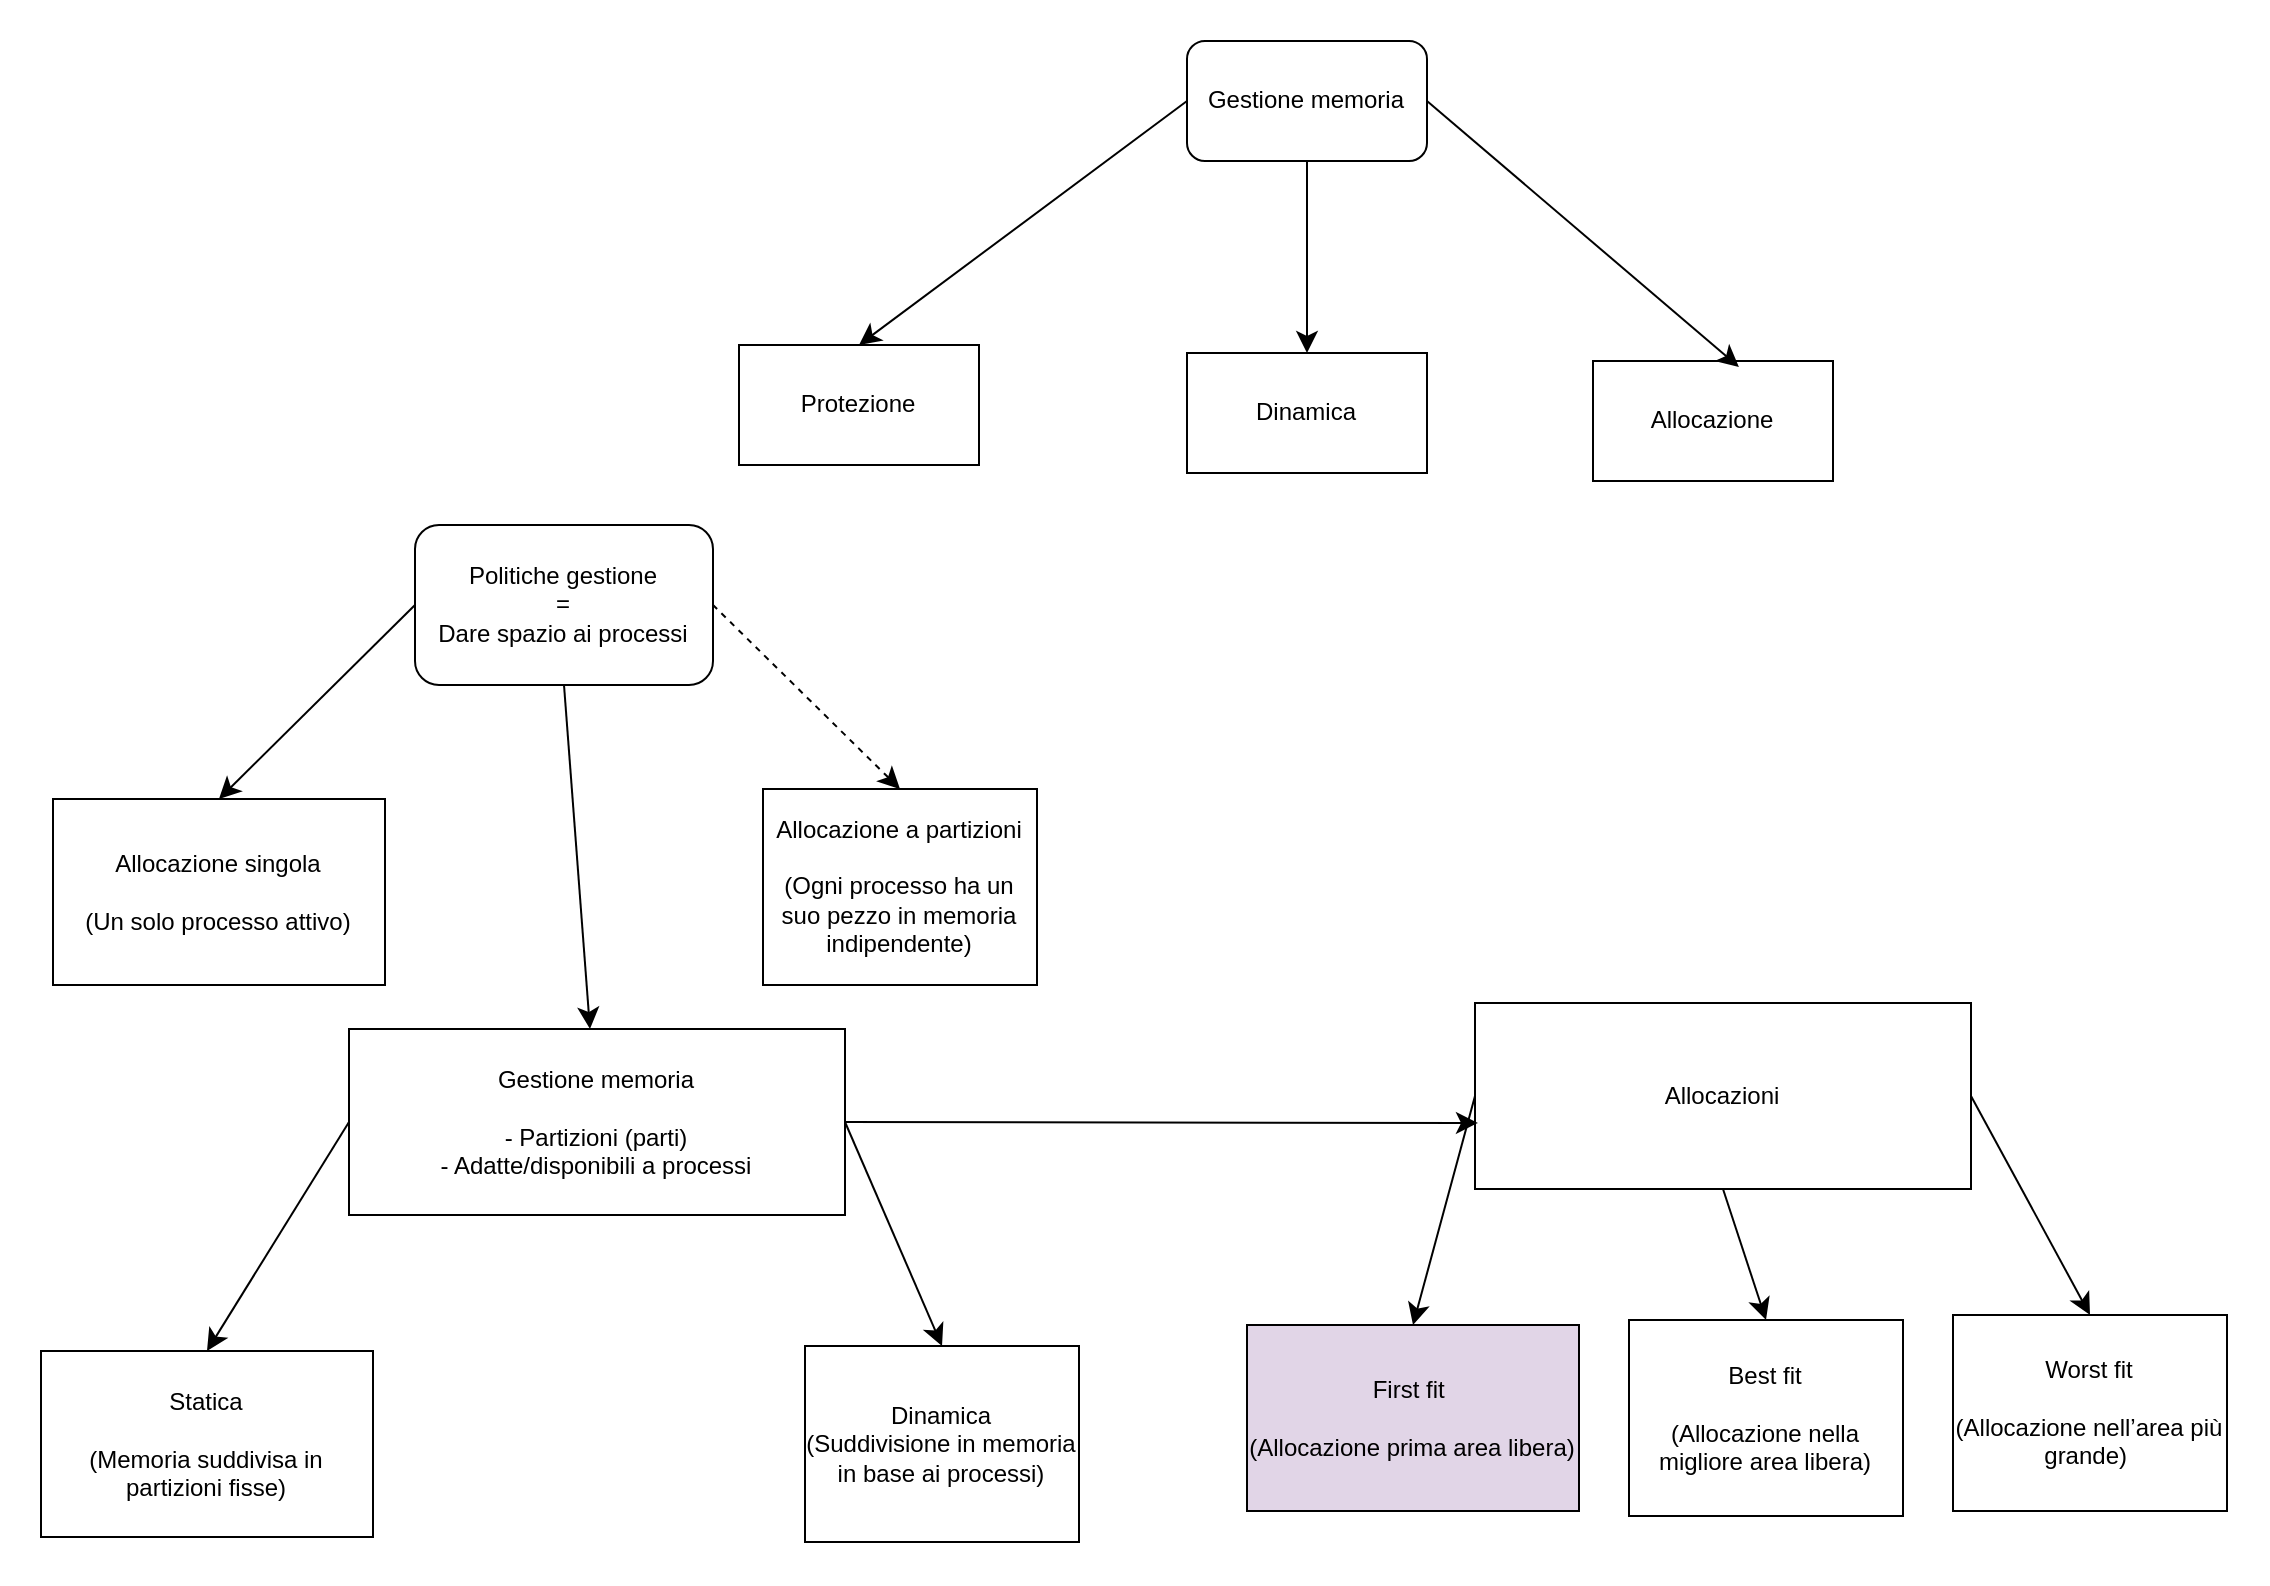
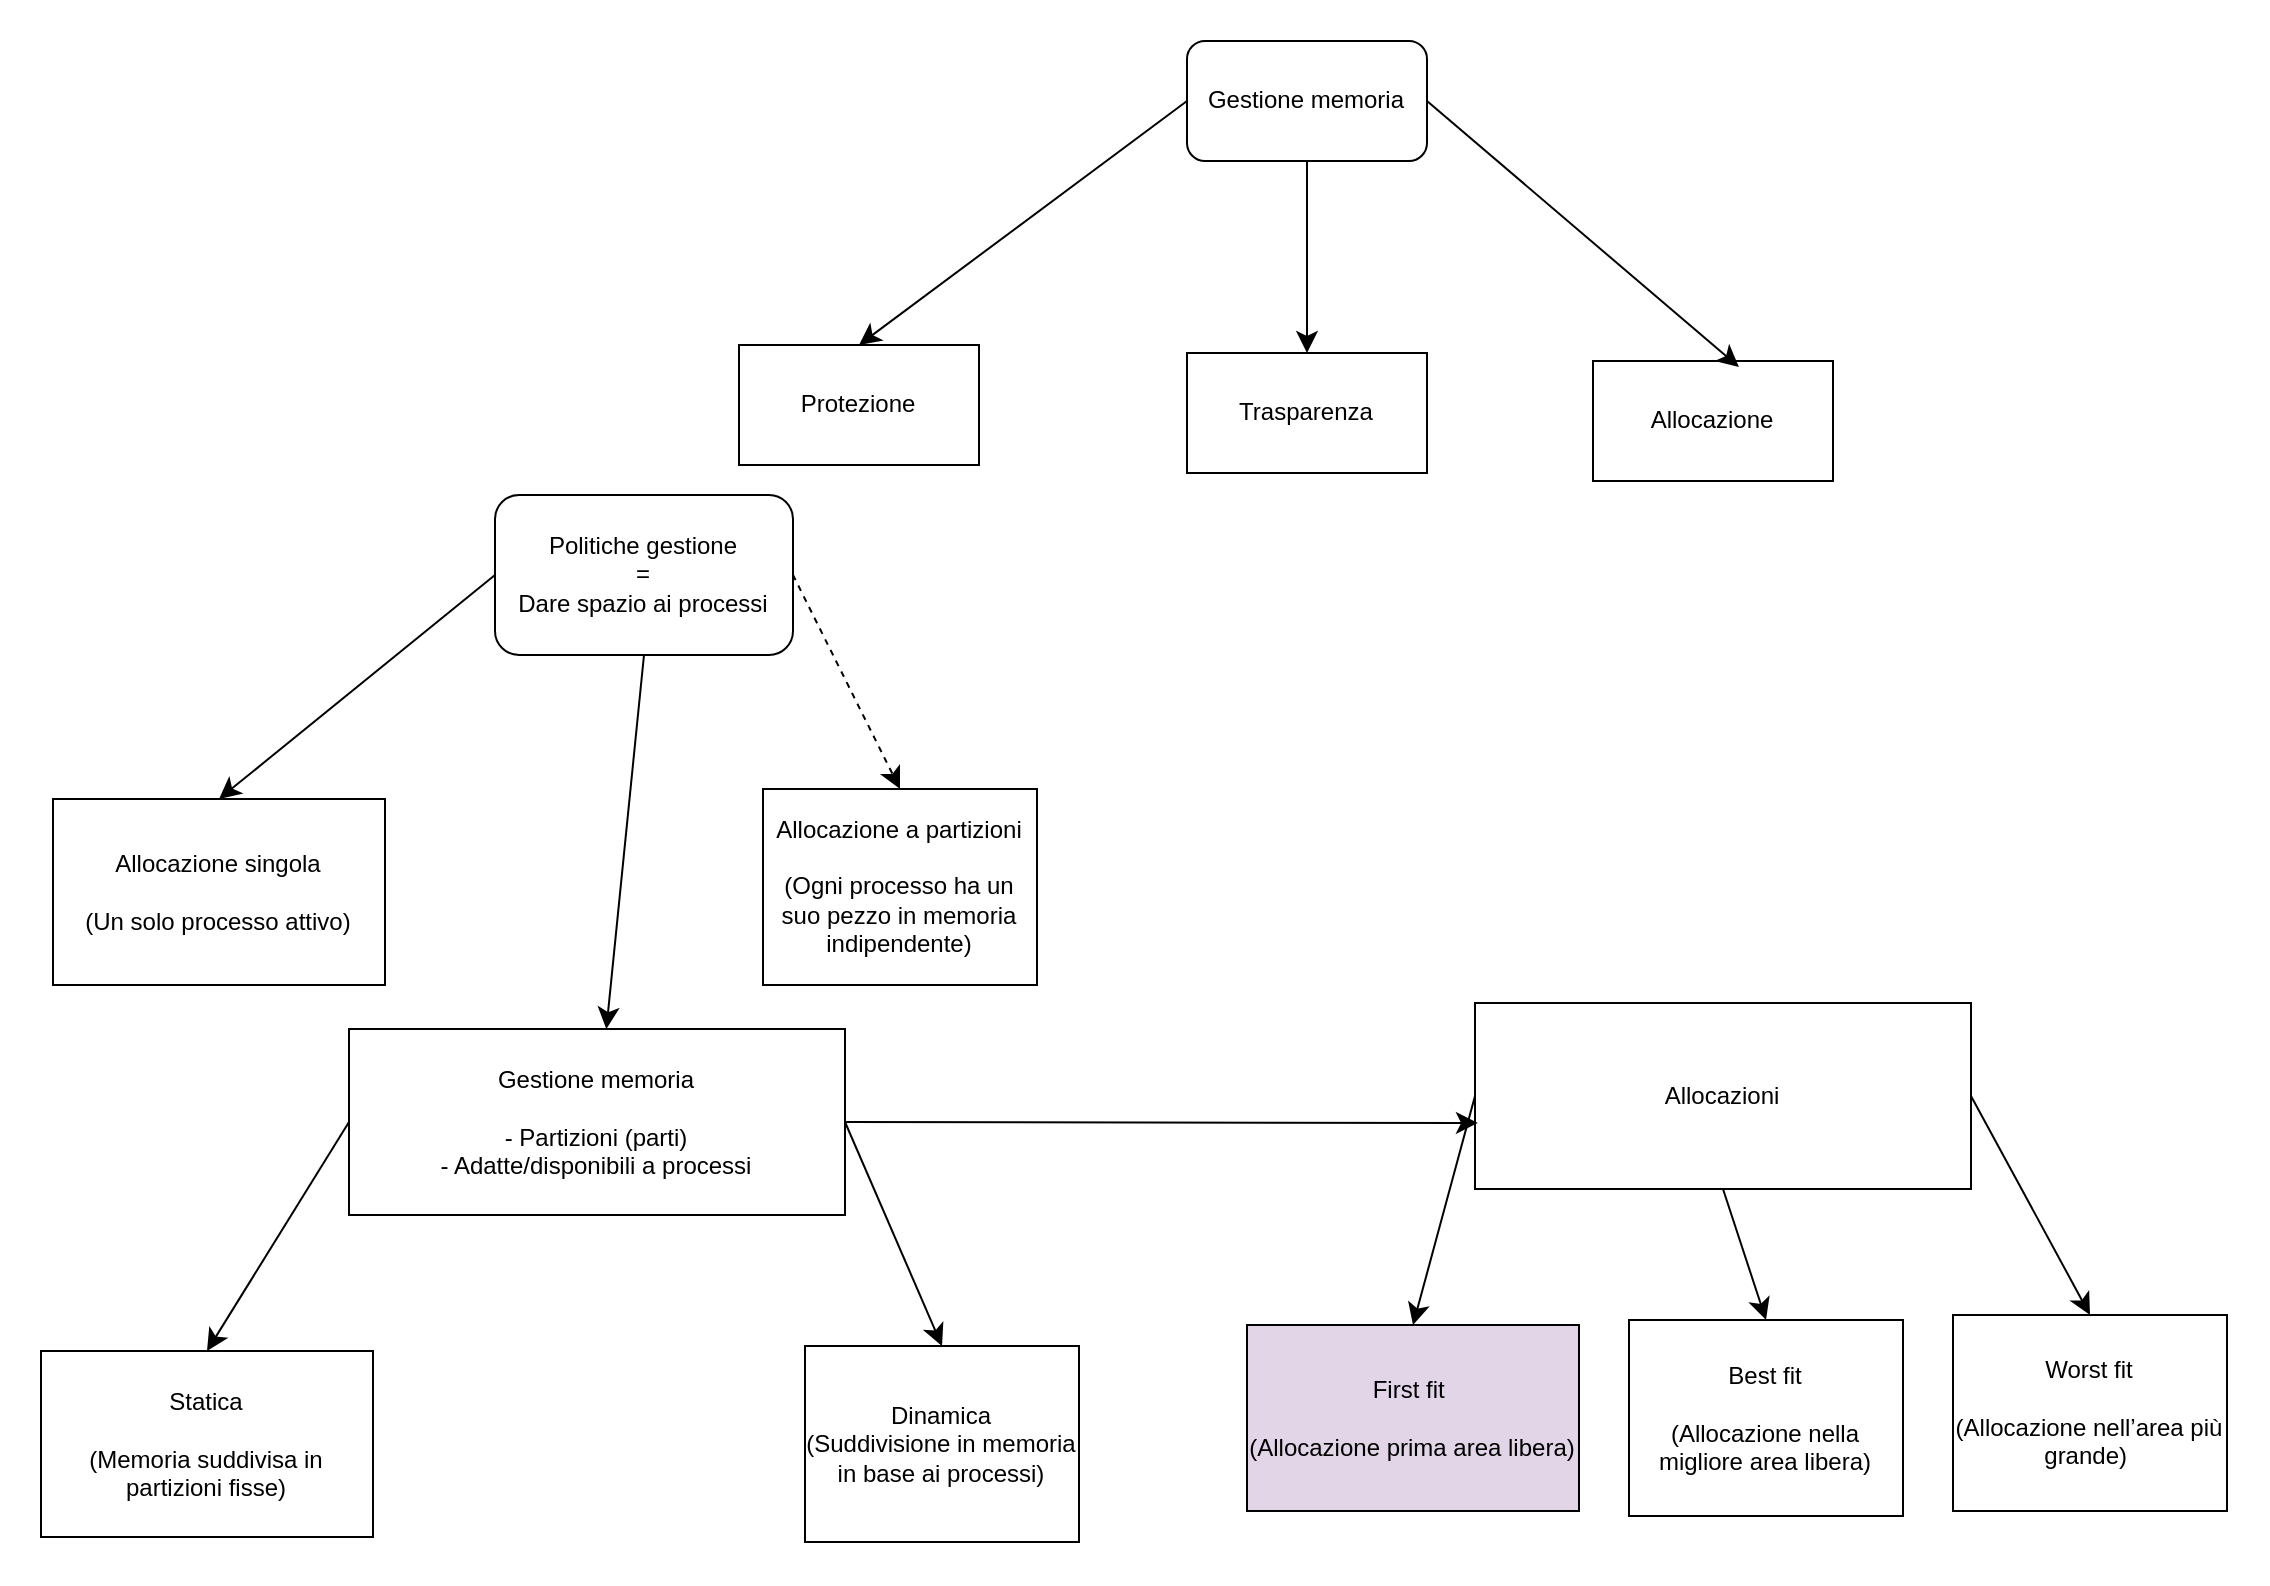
(1307, 413) -> (1307, 413)
(564, 605) -> (644, 575)
